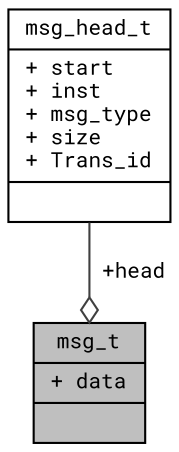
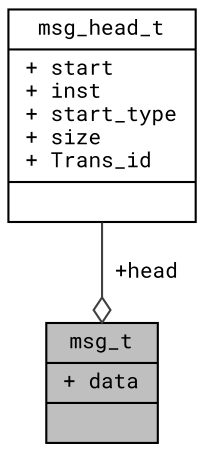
(89, 115) -> (102, 115)
